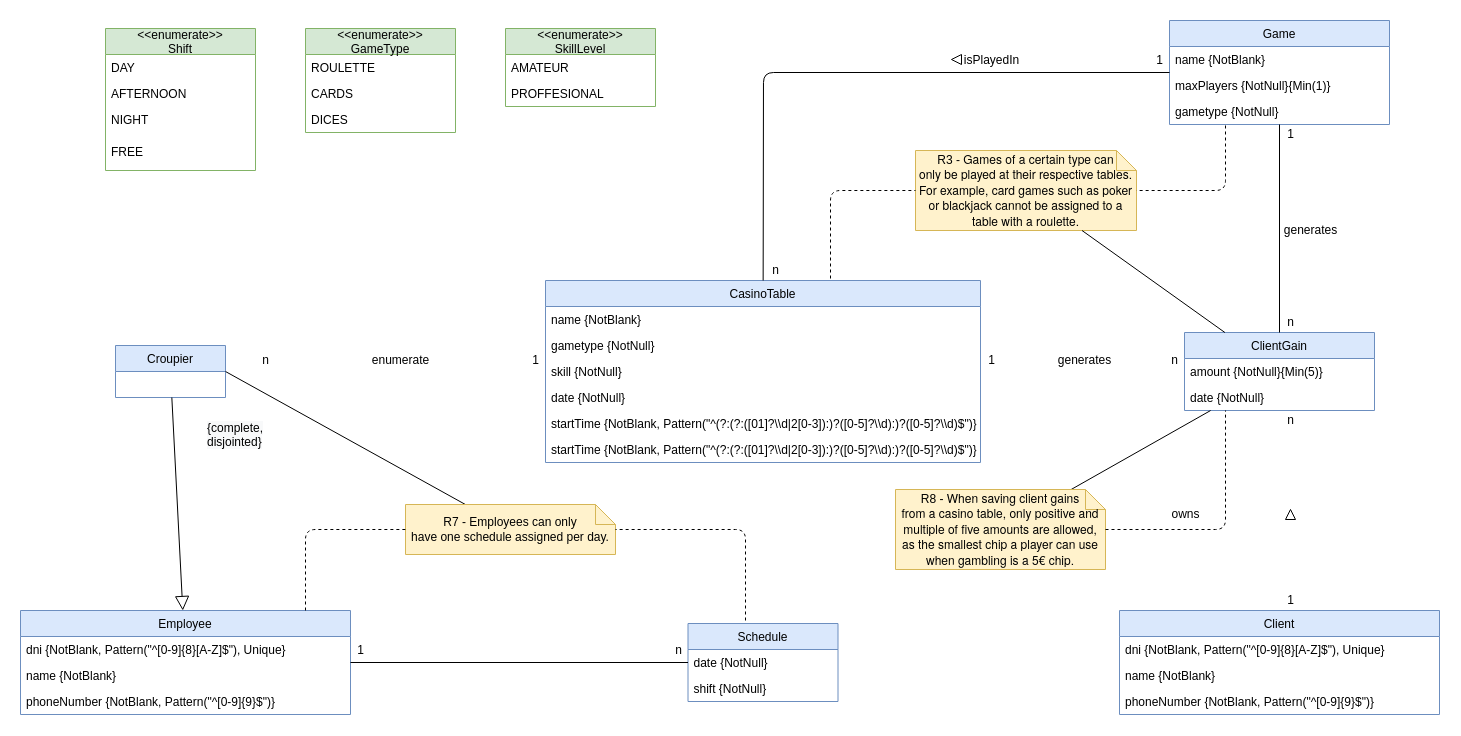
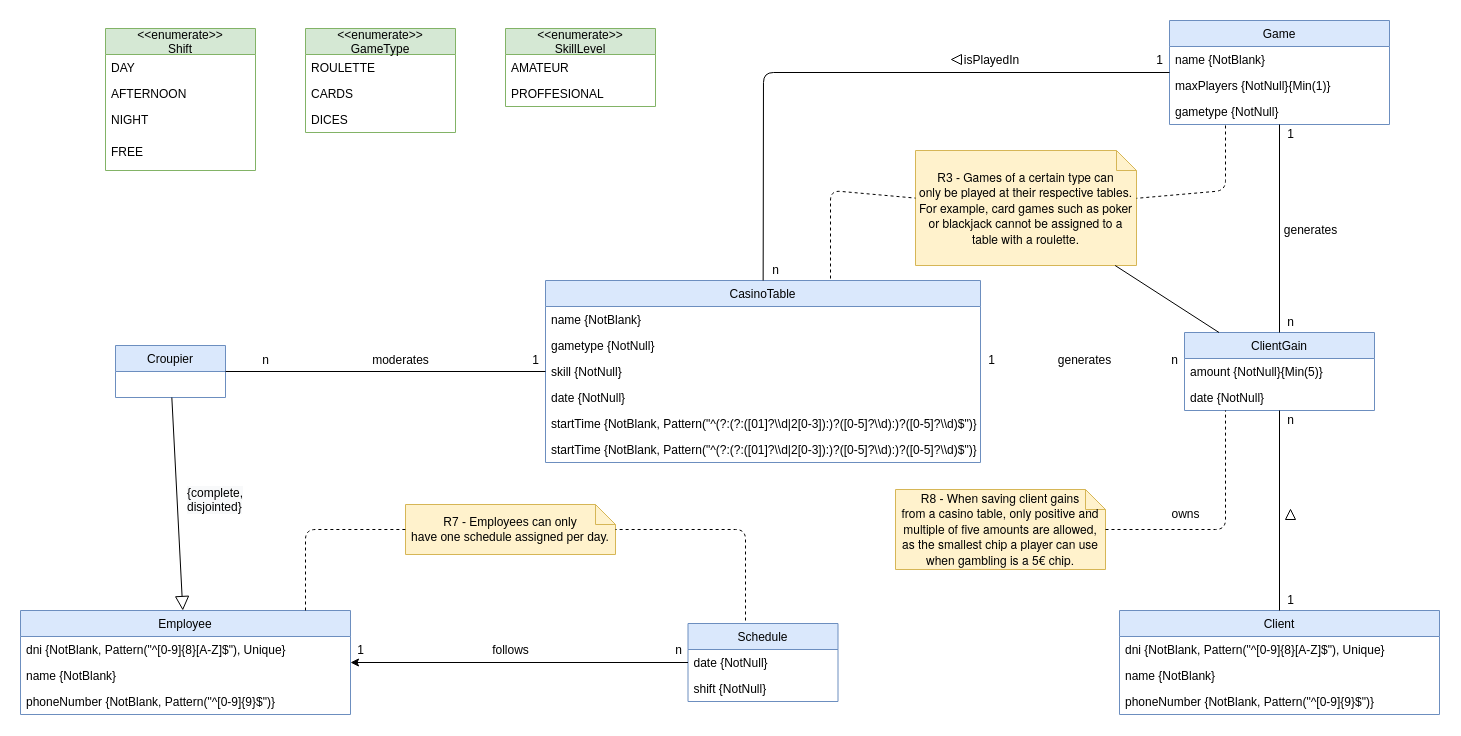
(1026, 191) -> (1026, 208)
(401, 361) -> (401, 361)
(236, 435) -> (216, 500)
(346, 438) -> (385, 372)
(1140, 450) -> (1280, 511)
none -> (511, 651)
(356, 663) -> (358, 663)
